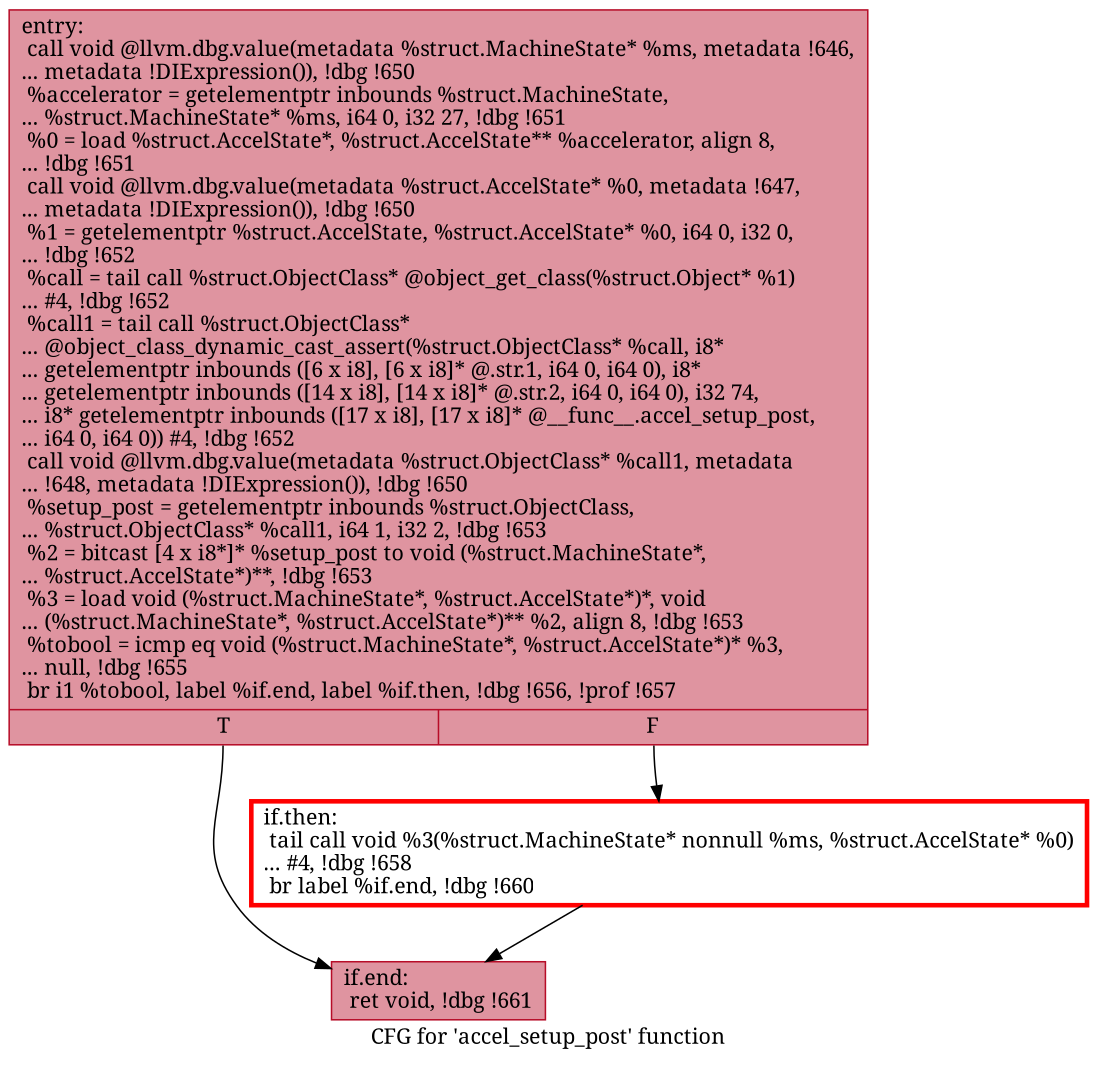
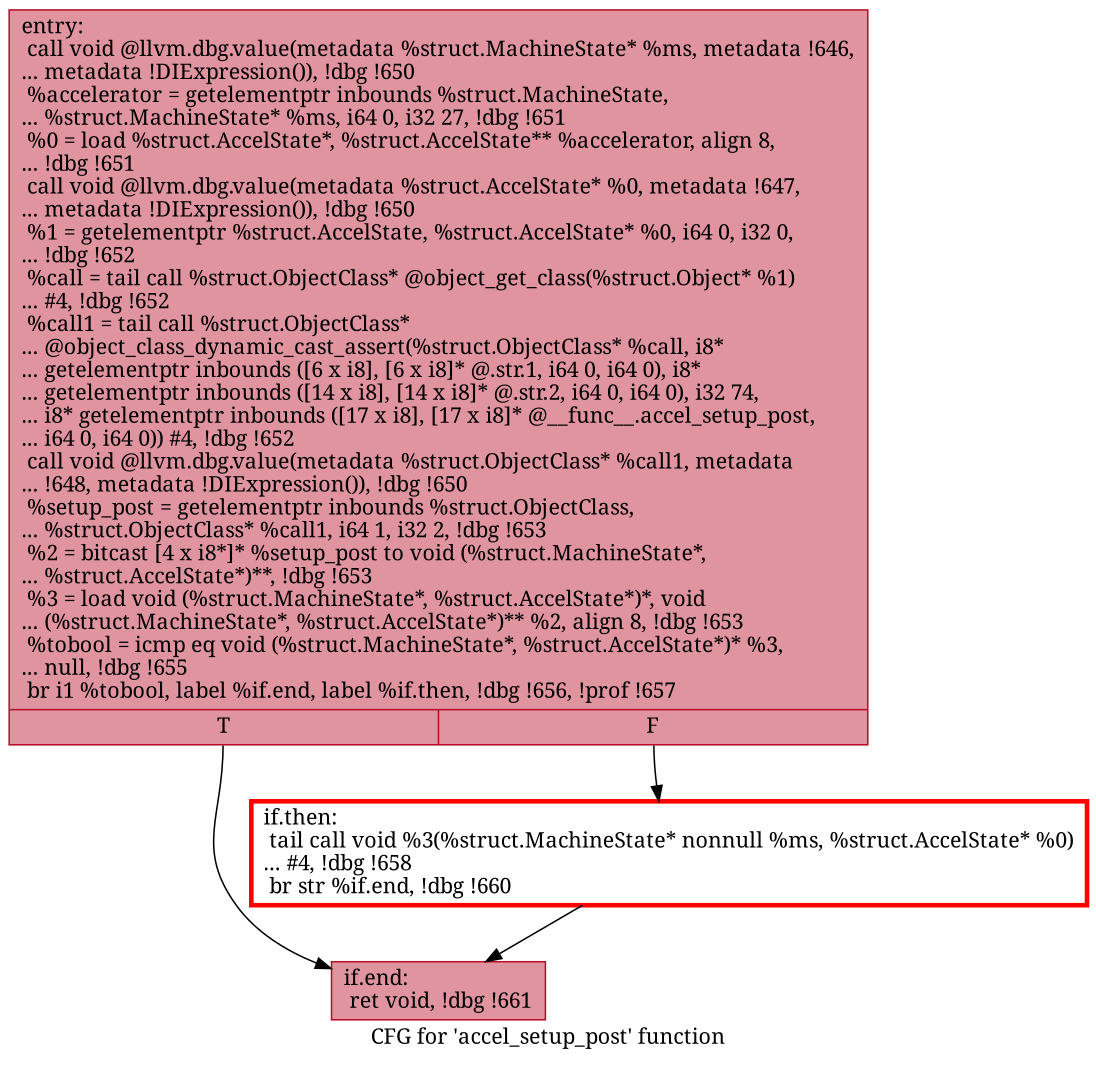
(400, 887) -> (388, 887)
